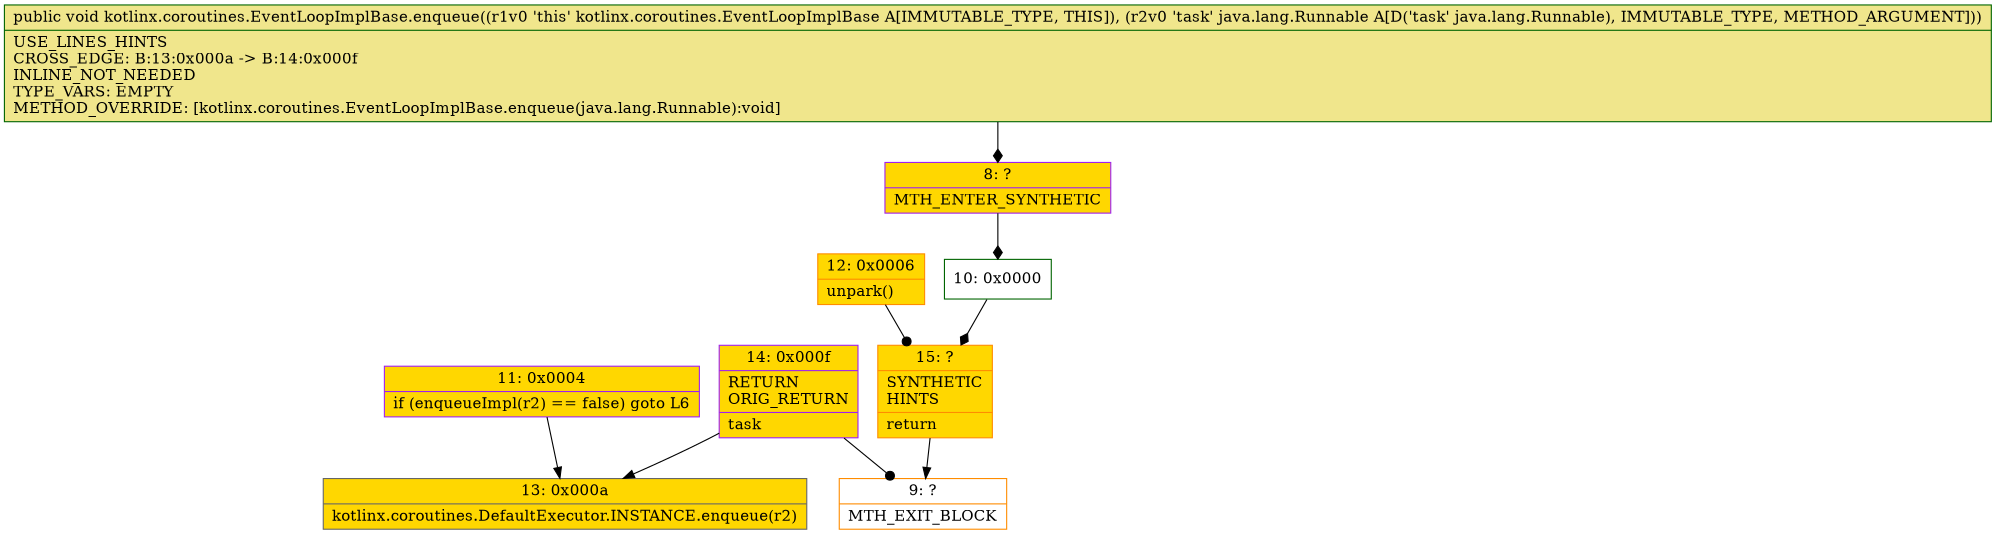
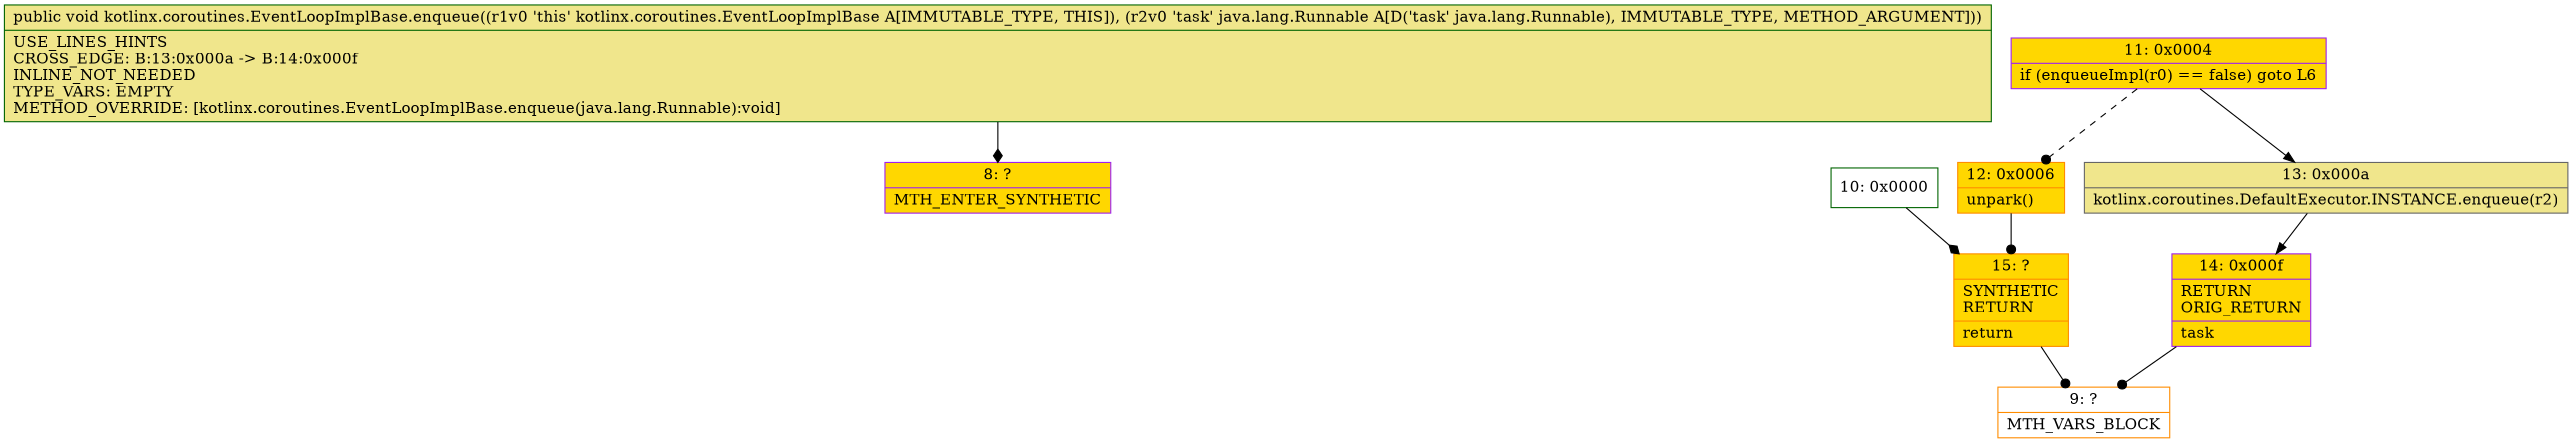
none -> (2093, 123)
(998, 230) -> none
(914, 399) -> (1998, 308)
(542, 404) -> (2169, 75)
(928, 453) -> (2052, 363)
(677, 454) -> (2295, 229)
(565, 504) -> (2326, 188)
(923, 516) -> (2084, 425)
